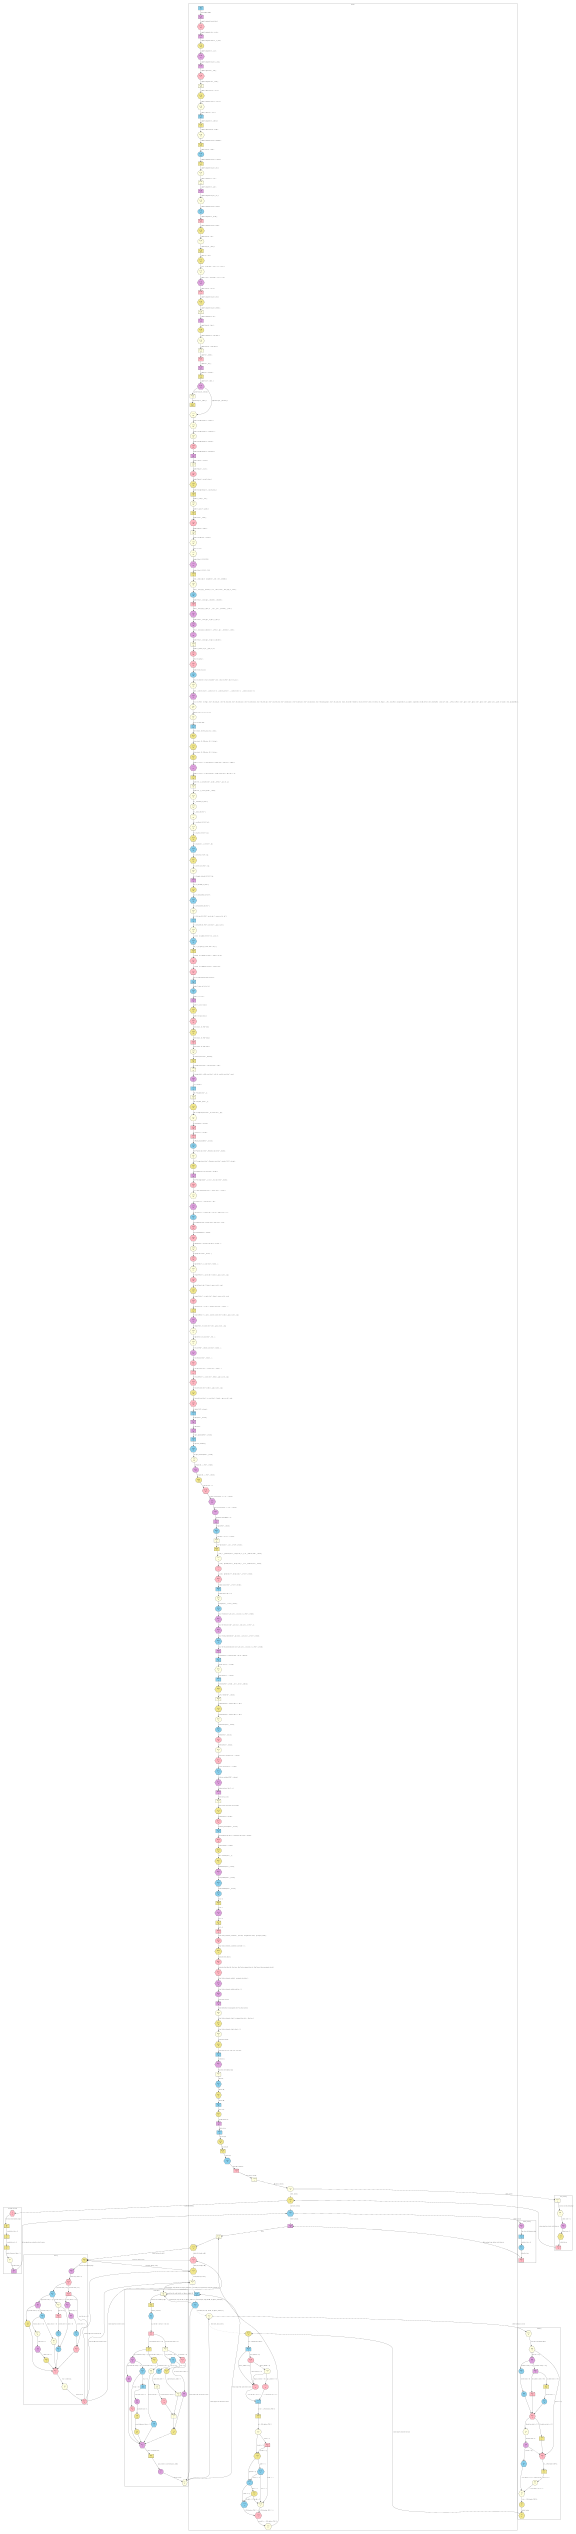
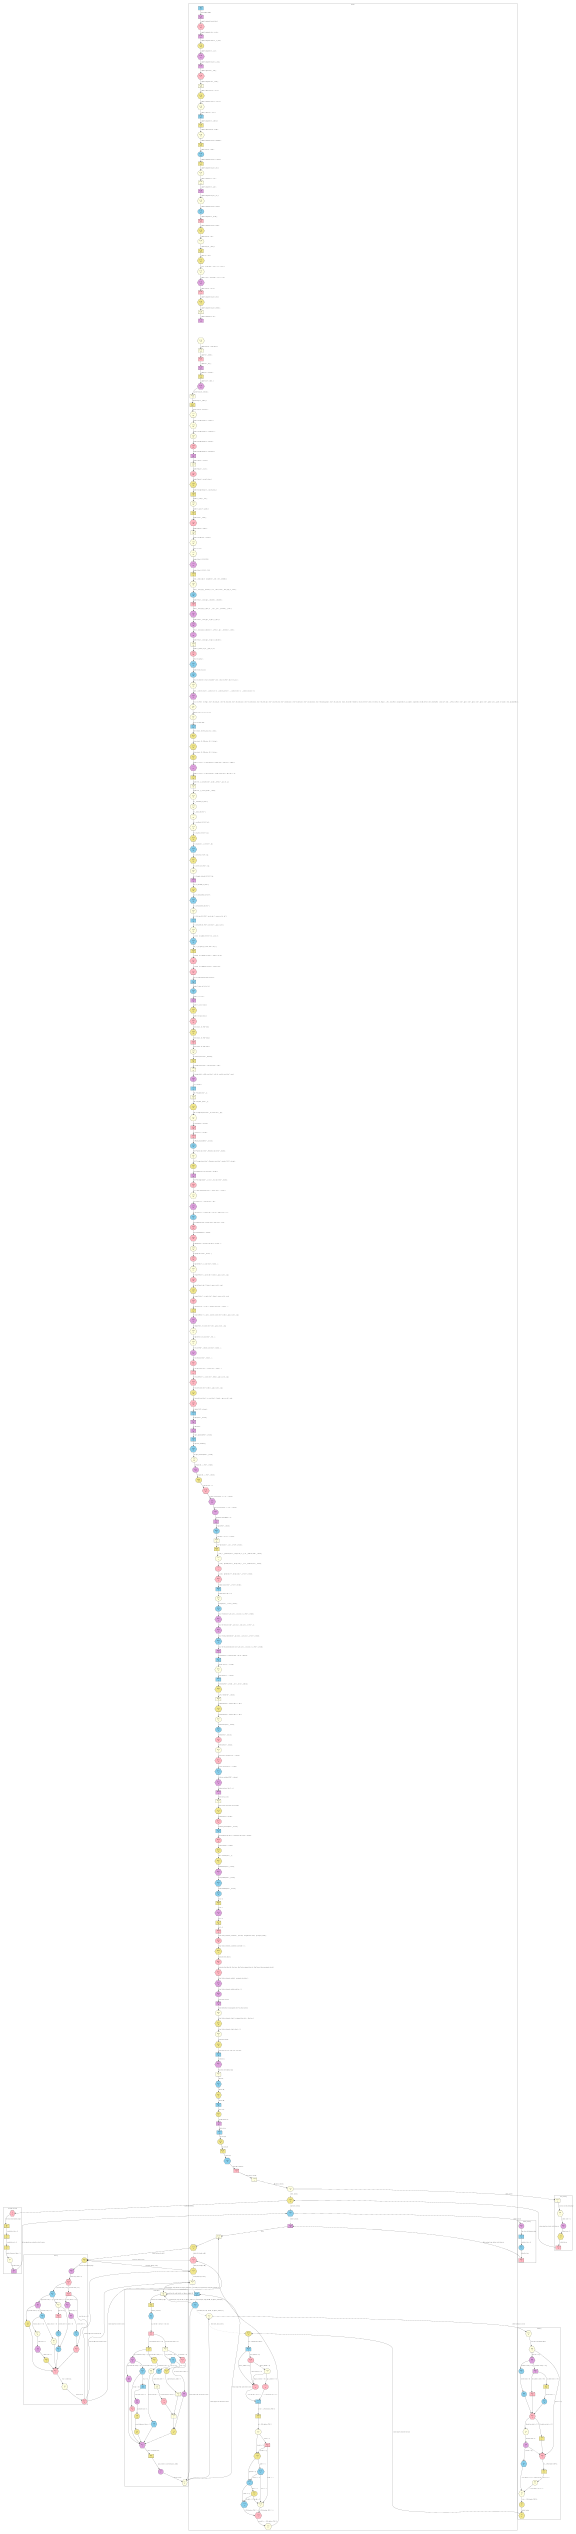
(201, 330) -> none
(212, 403) -> (193, 409)
(193, 664) -> (193, 664)
